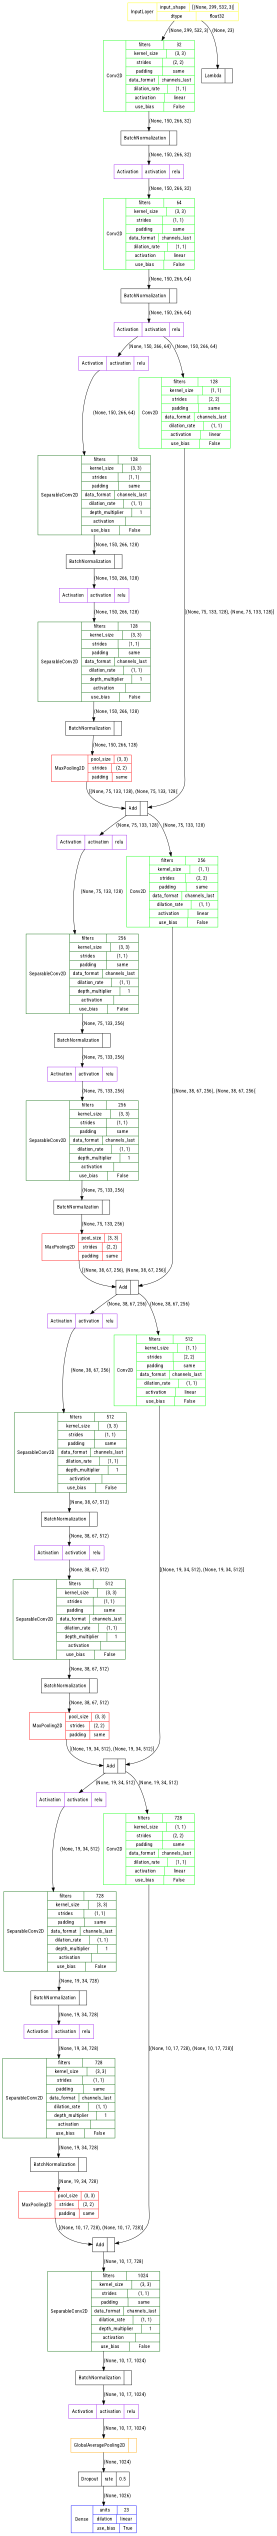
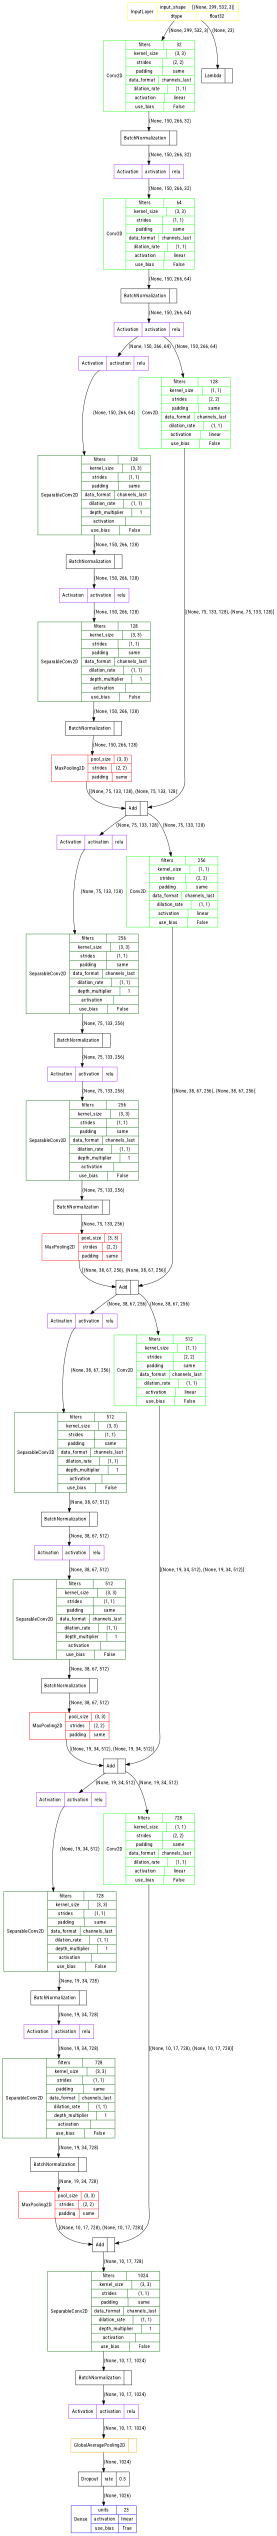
(105, 2519) -> (105, 2519)
